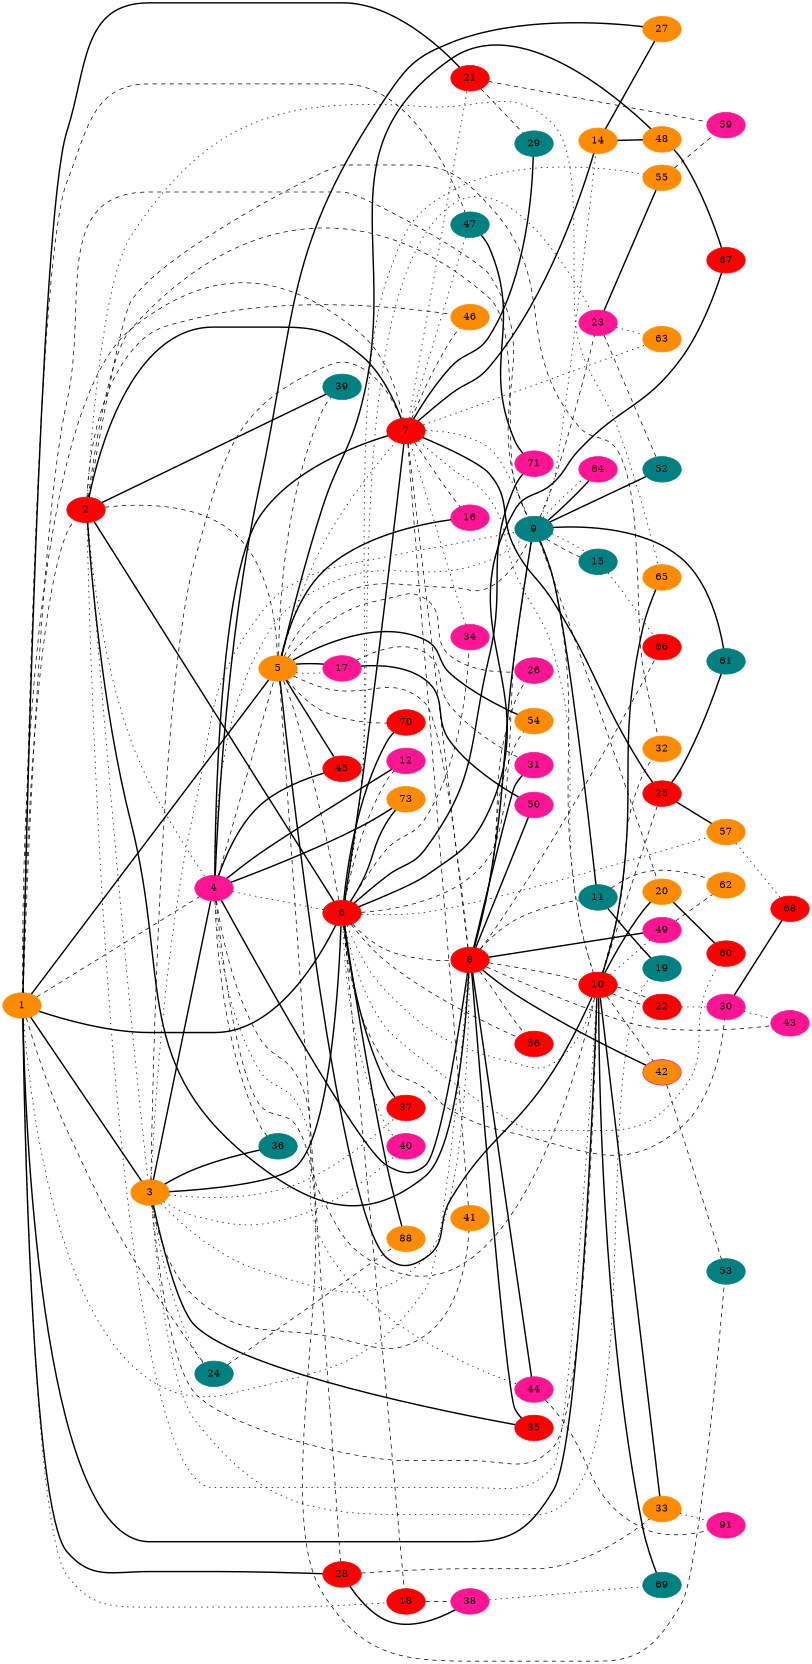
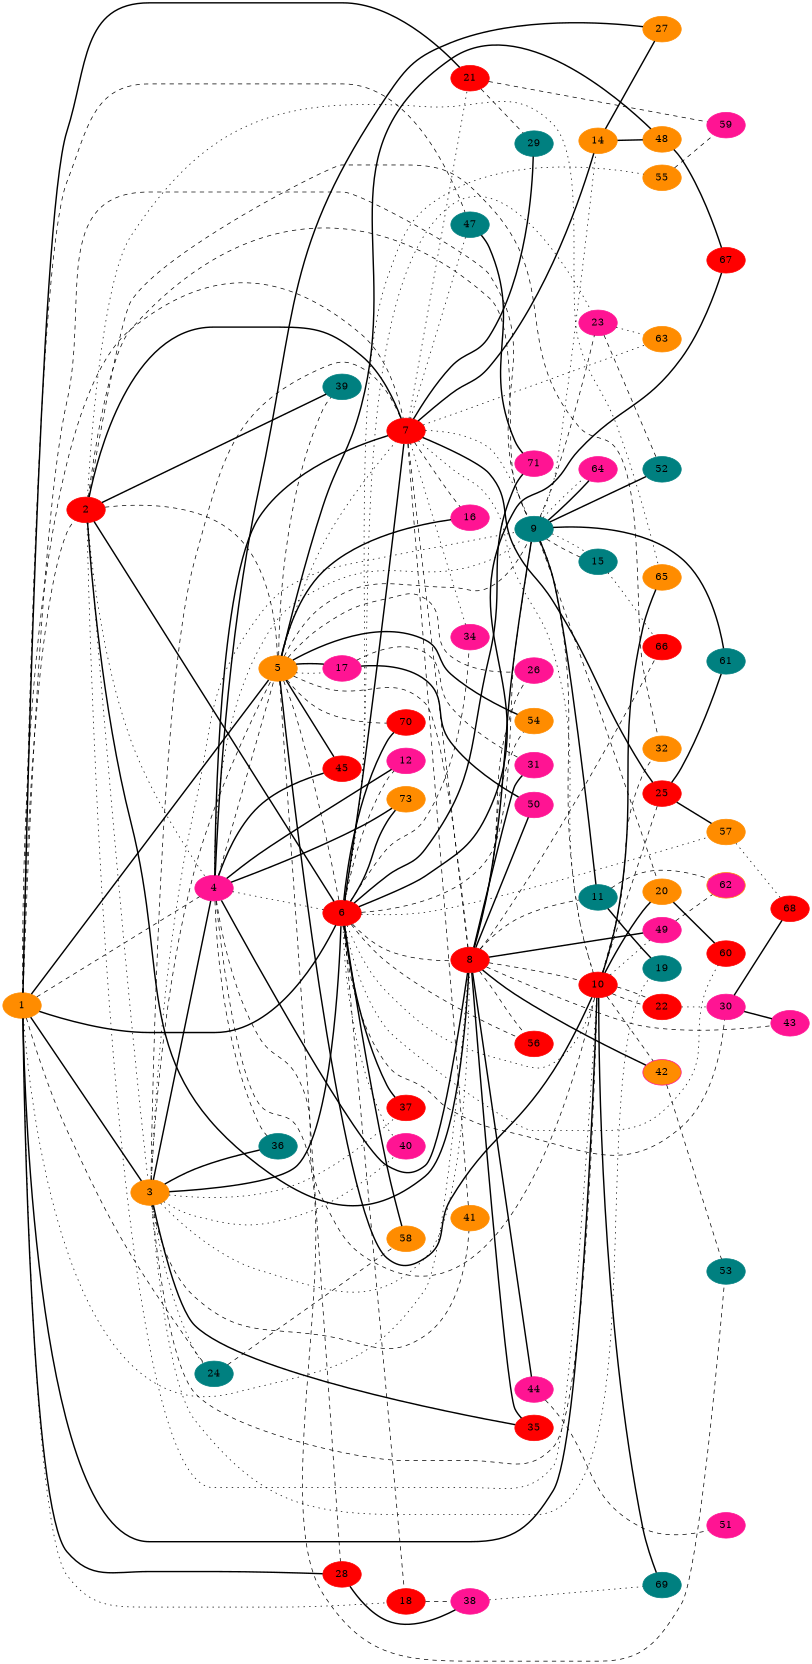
(630, 250) -> none
(470, 317) -> none
(726, 885) -> (726, 885)
none -> (182, 923)
(758, 1015) -> (758, 1015)
(305, 1121) -> none
(406, 1239) -> (406, 1239)
(662, 1509) -> none
(726, 1525) -> (726, 1525)
